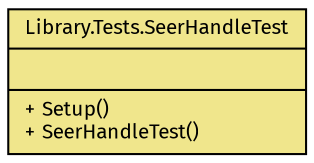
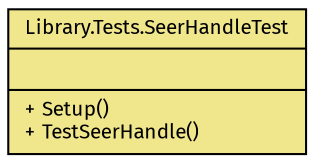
(113, 132) -> (113, 132)
